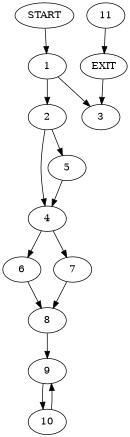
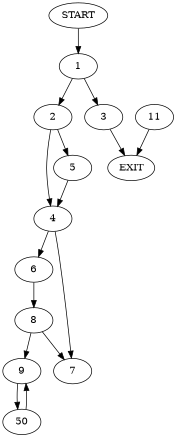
(103, 88) -> (116, 139)
(62, 292) -> (51, 343)
(47, 422) -> (22, 422)
